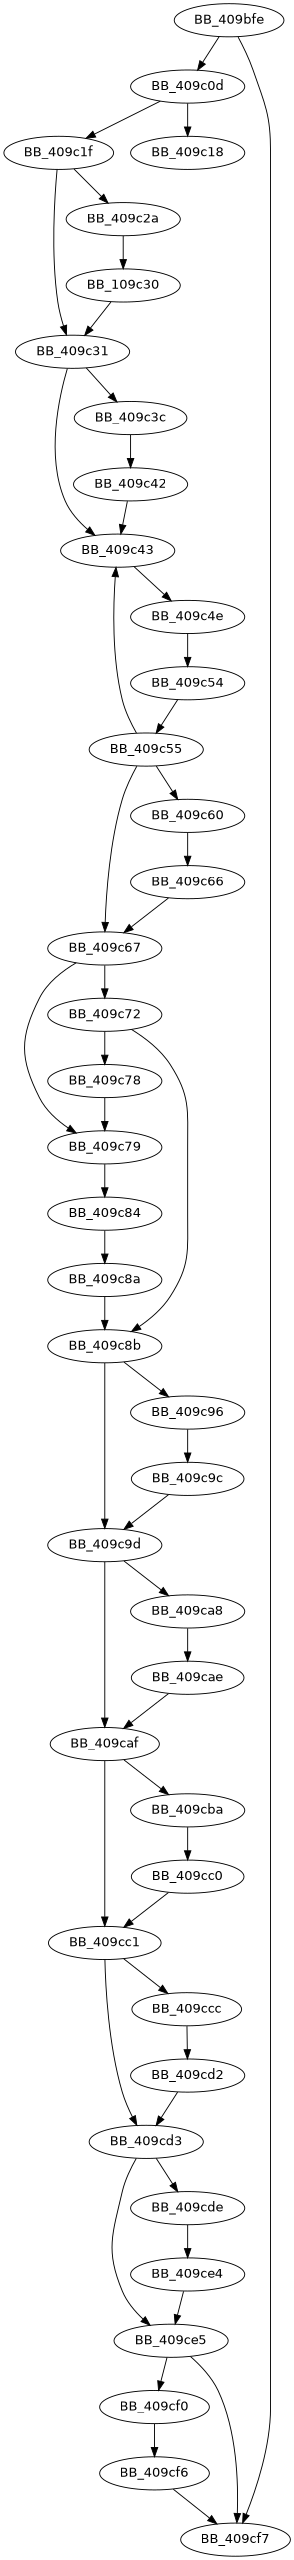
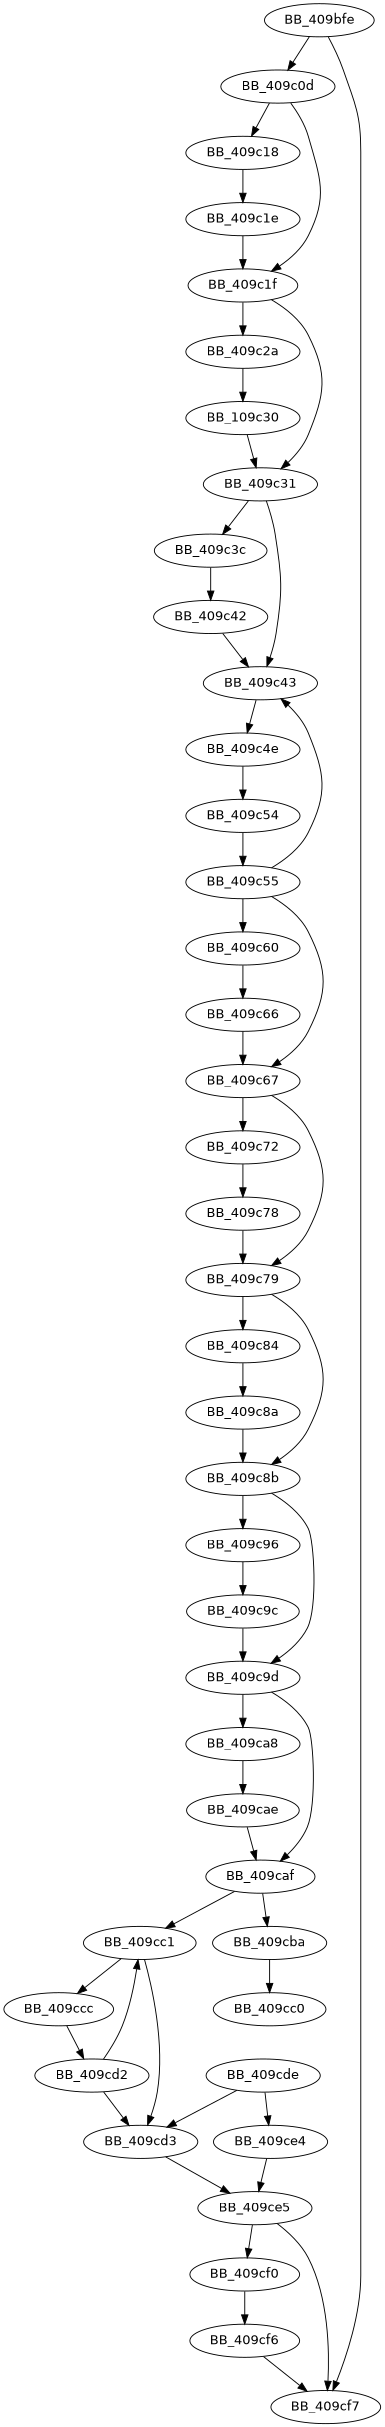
none -> (243, 219)
(188, 1176) -> (323, 1375)
(150, 1907) -> (126, 2016)
(164, 2171) -> (206, 2107)
